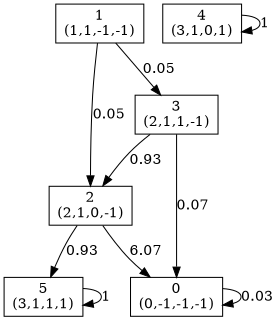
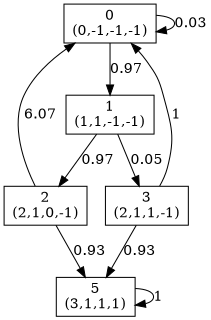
(202, 24) -> none
none -> (110, 64)
(109, 115) -> (98, 160)
(128, 154) -> (124, 247)
(193, 206) -> (177, 115)
